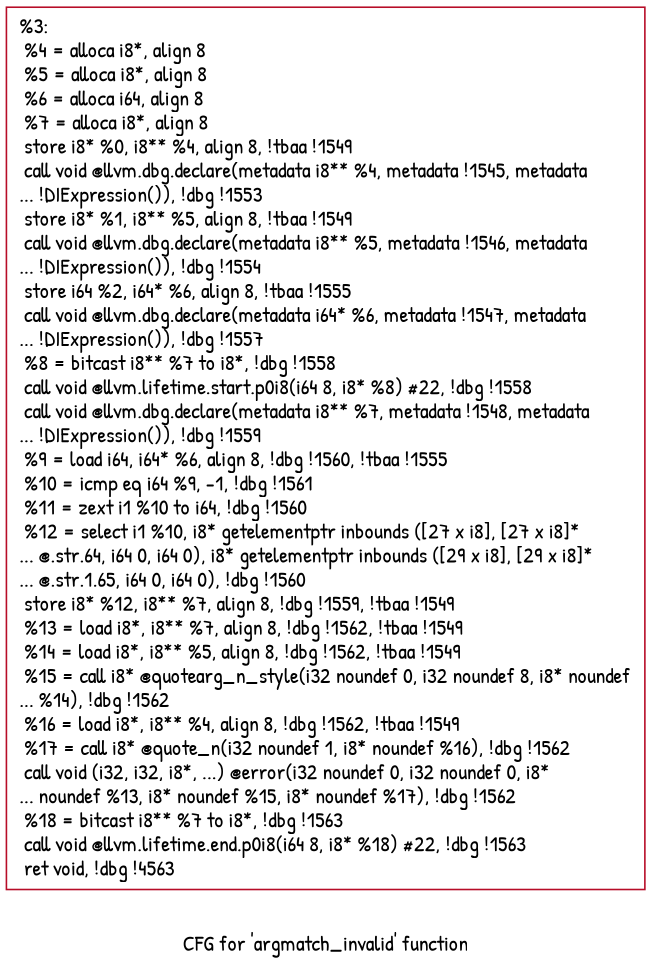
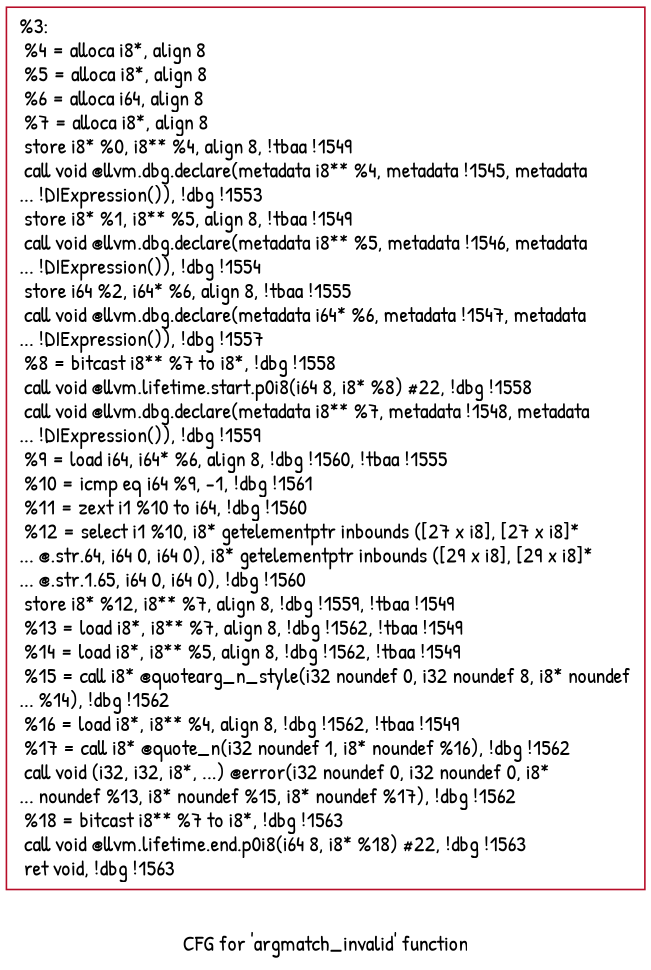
(97, 869) -> (97, 869)
